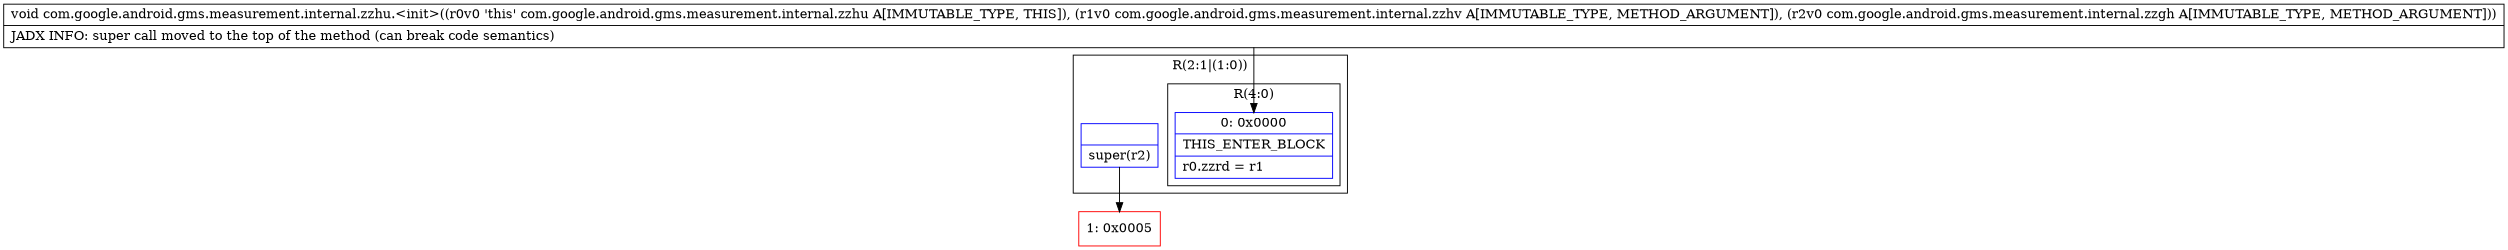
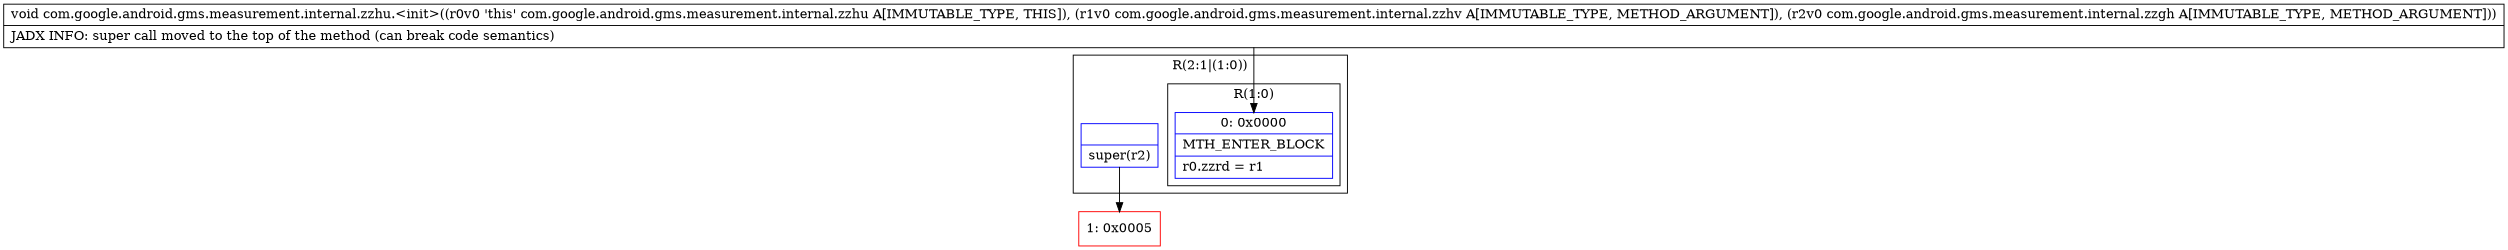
(1254, 94) -> (1254, 94)
(1254, 145) -> (1254, 145)
